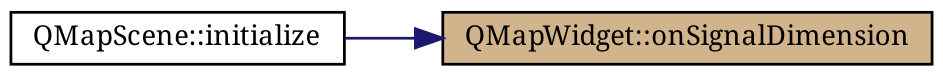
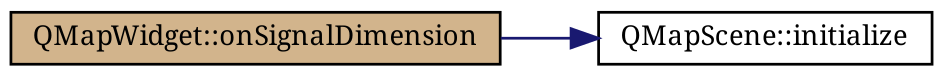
(380, 38) -> (536, 38)
